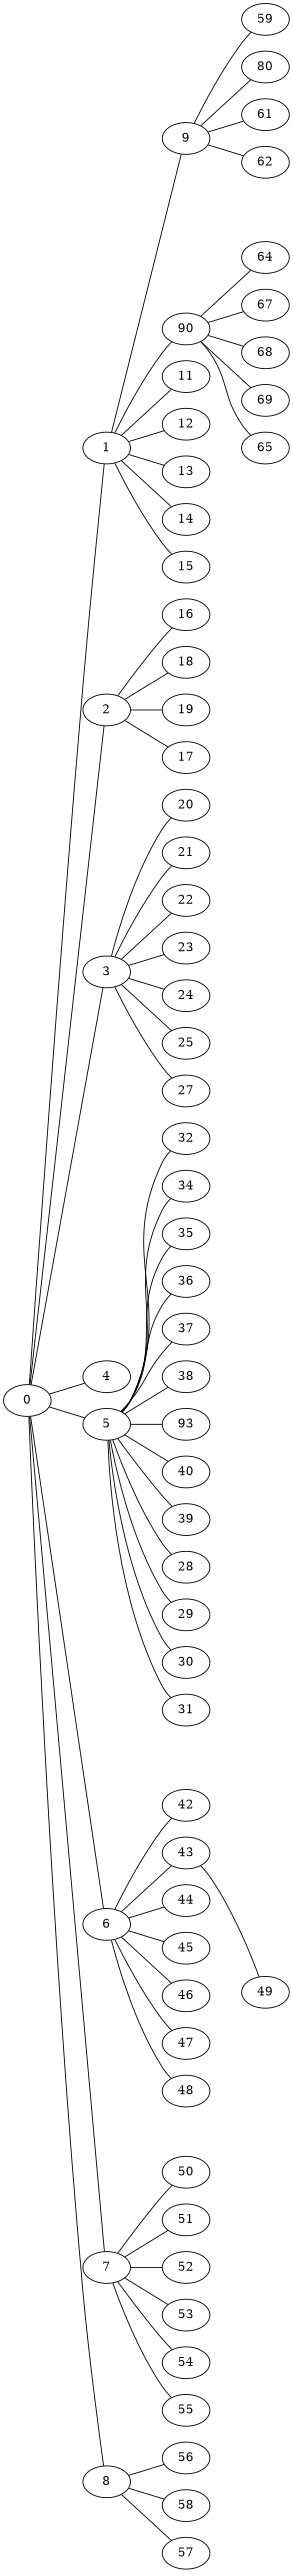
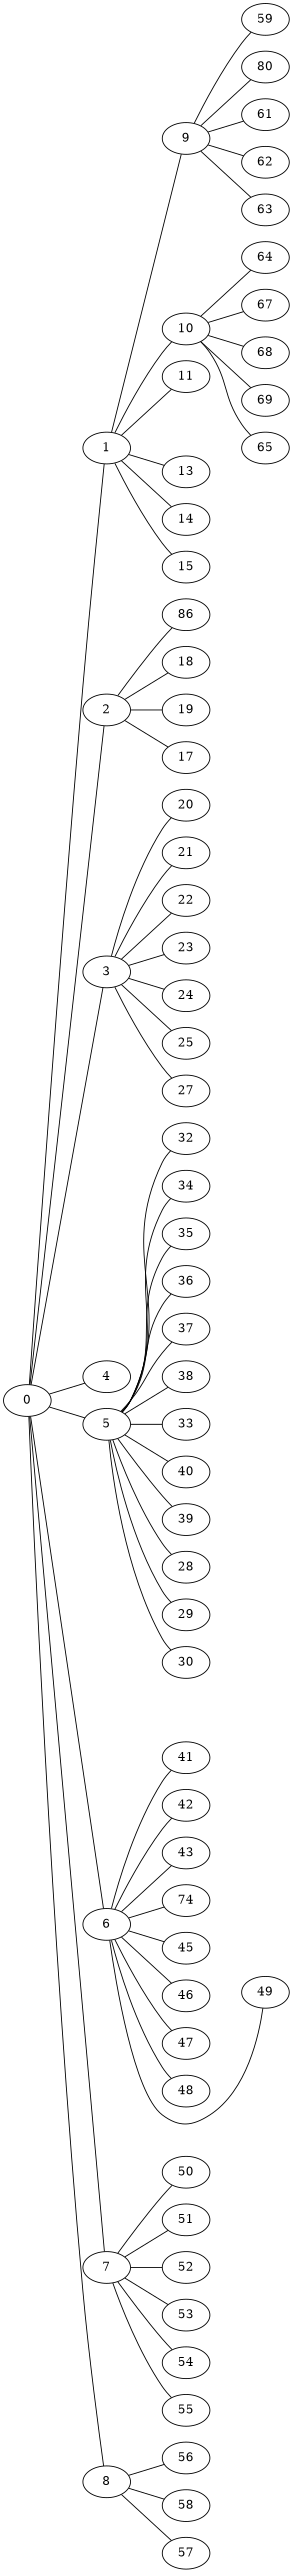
none -> (265, 210)
(186, 329) -> (186, 329)
(186, 424) -> none
(186, 615) -> (186, 615)
(186, 1424) -> (186, 1424)
(186, 1710) -> none
none -> (186, 1758)
(186, 1901) -> (186, 1901)
(234, 1919) -> (159, 2111)
